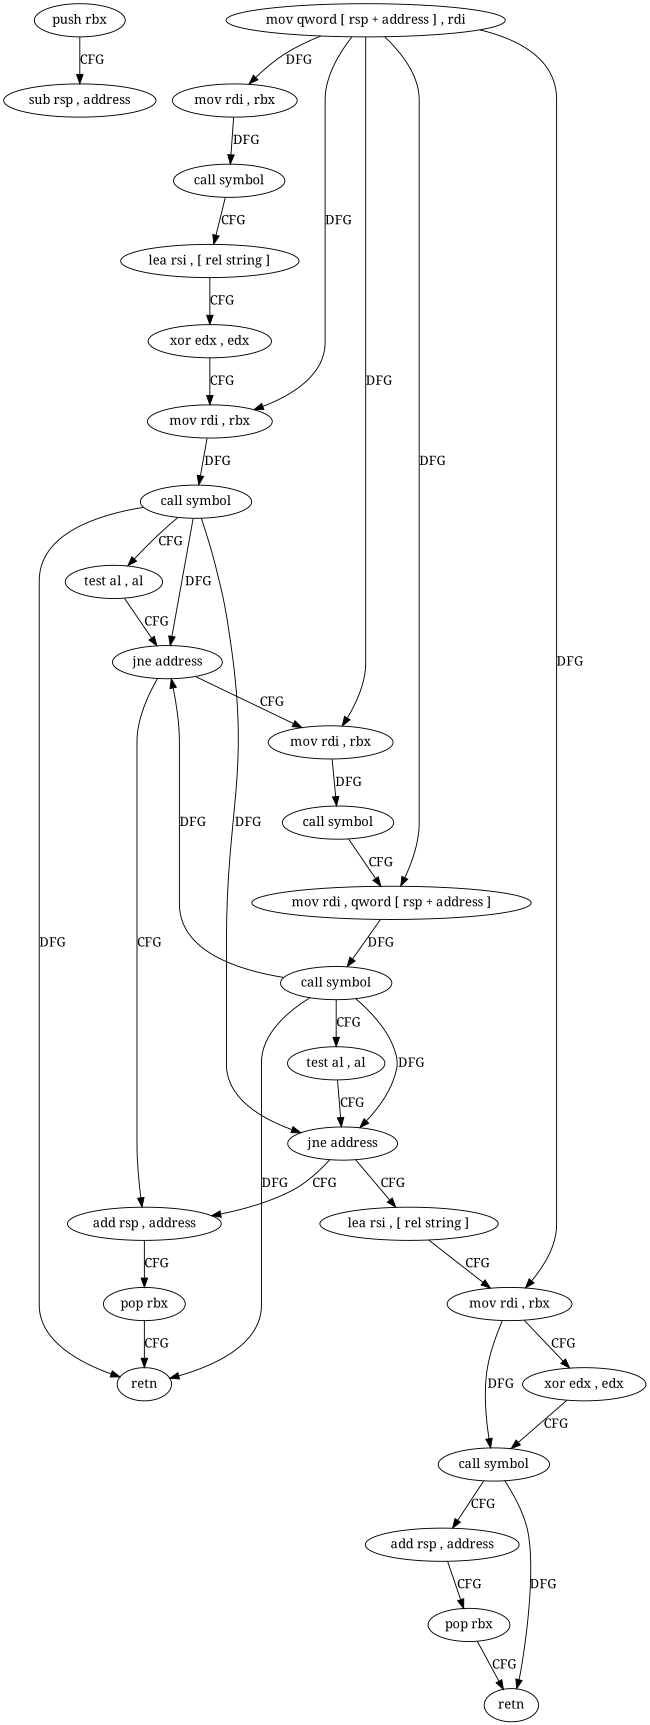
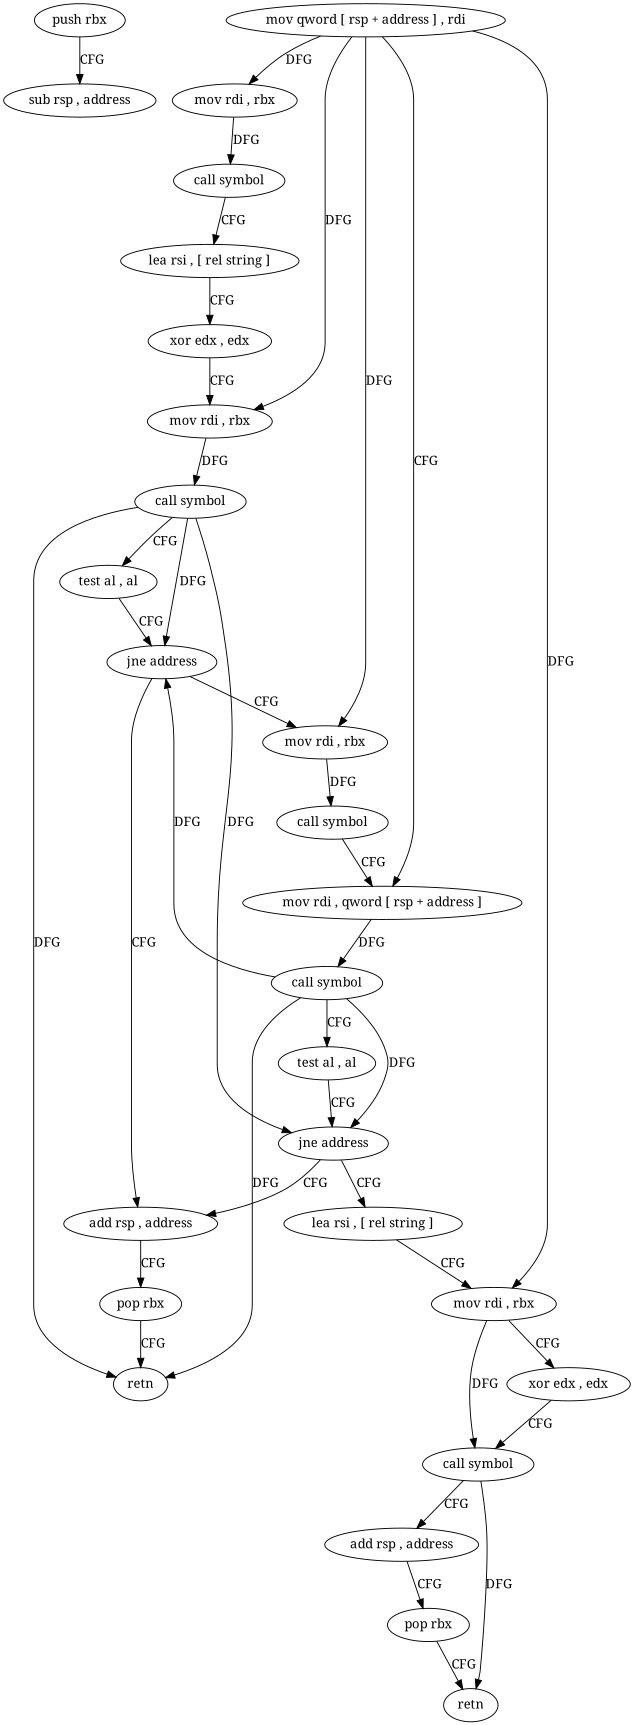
(433, 462) -> (426, 462)
